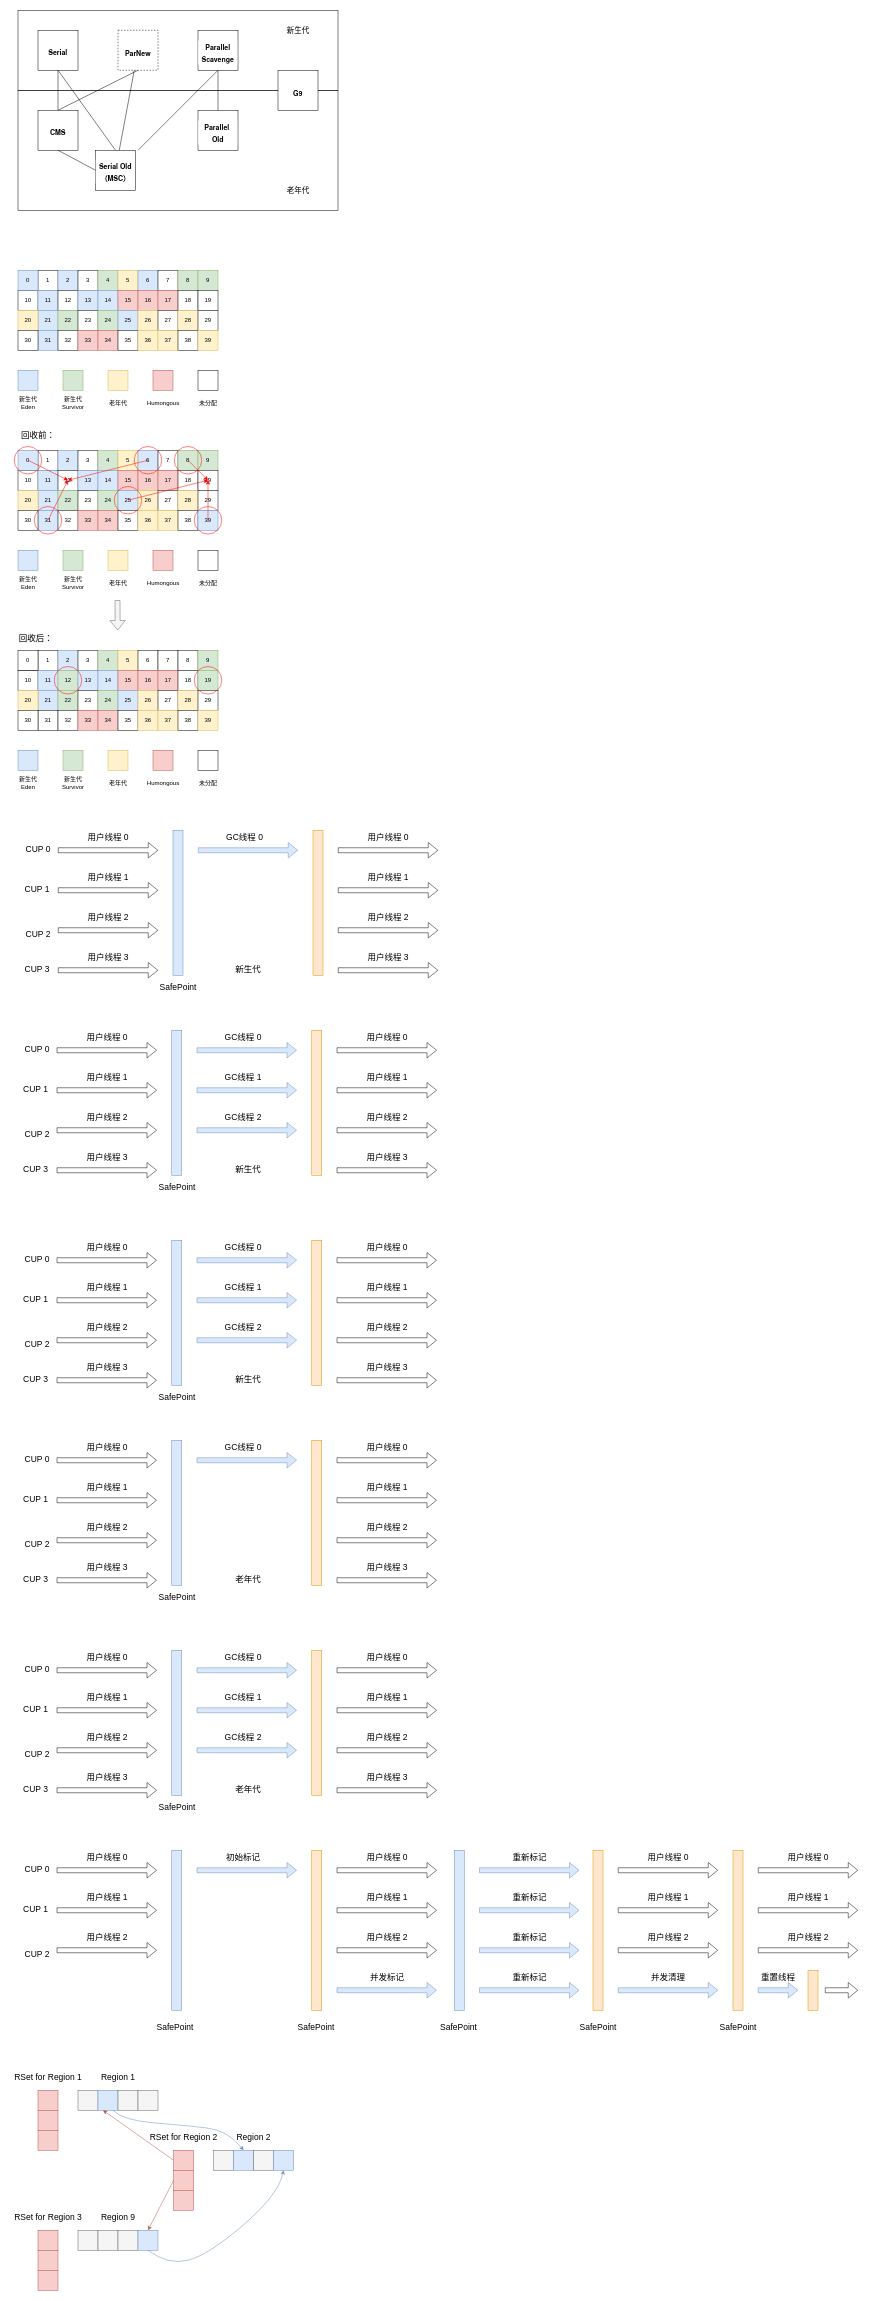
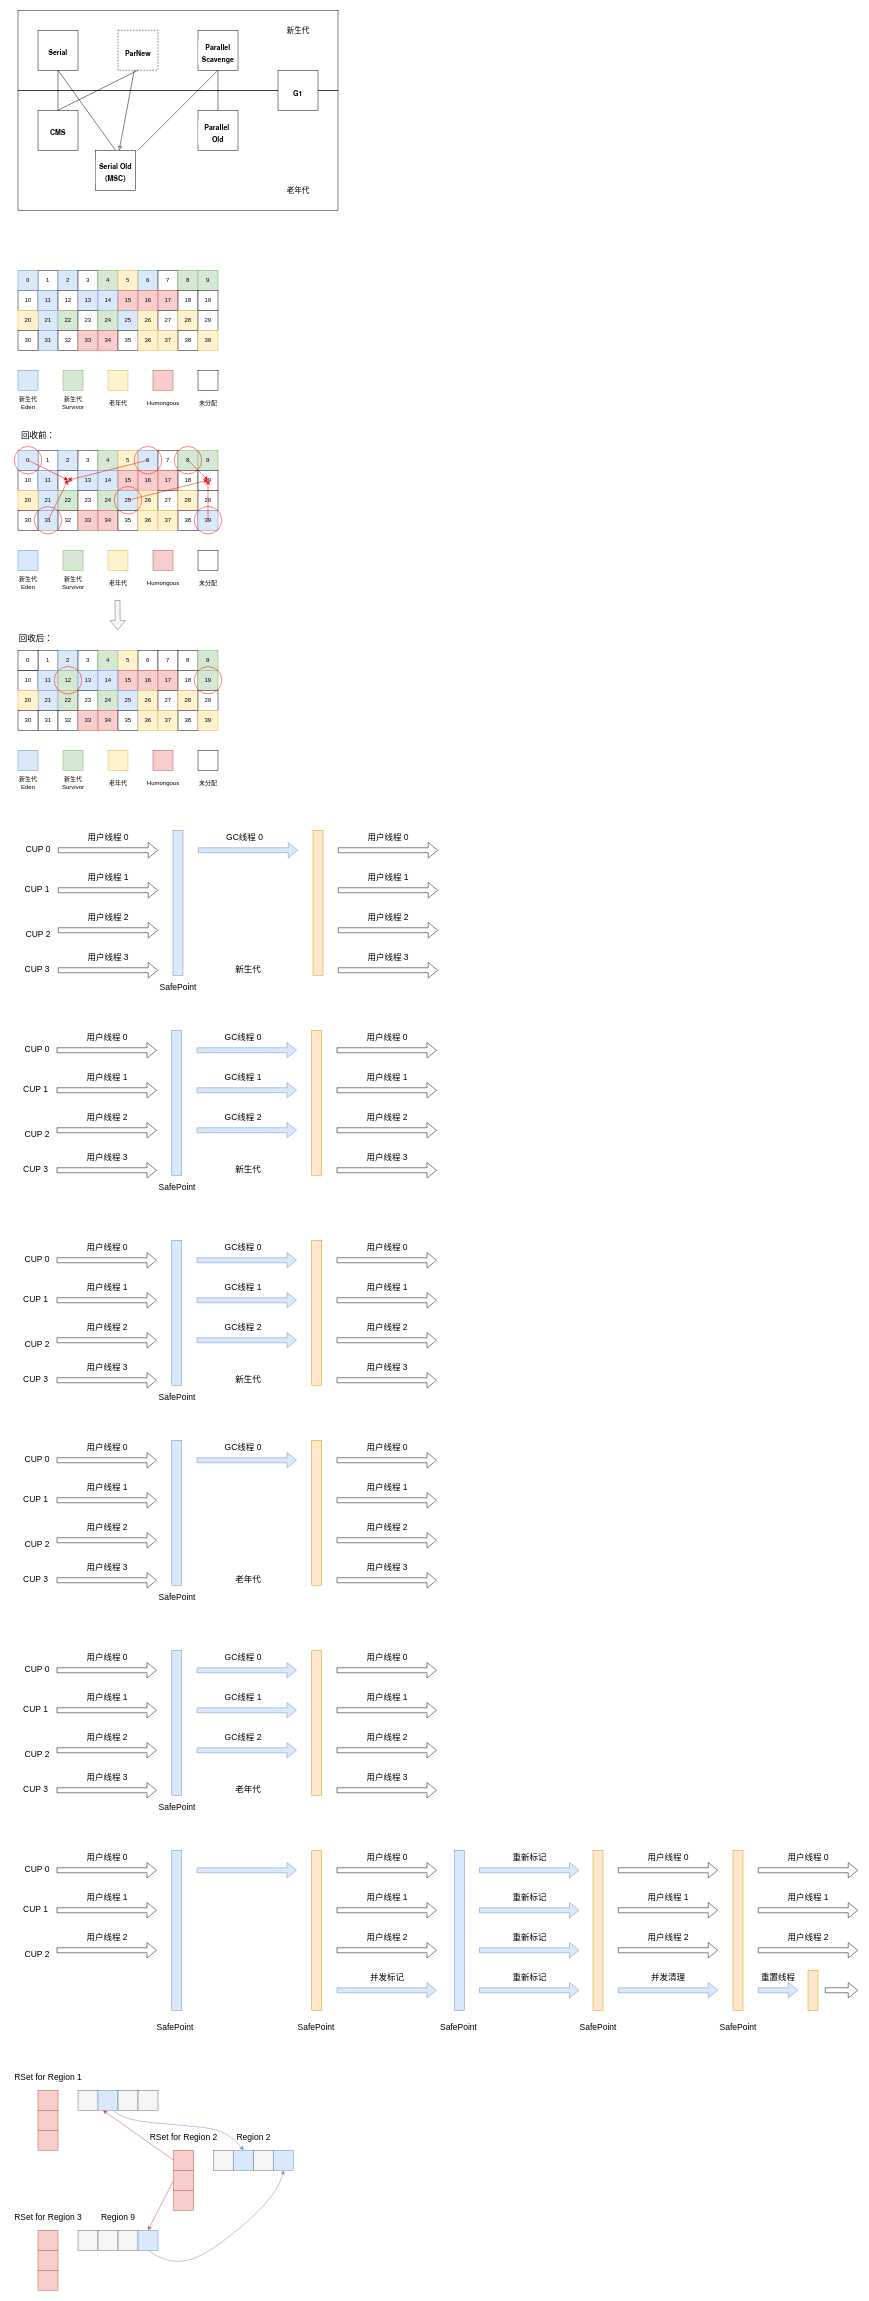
(298, 90) -> (298, 90)
(120, 147) -> (120, 145)
(77, 160) -> none
(243, 1858) -> none
(118, 2078) -> none
